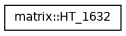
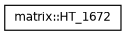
(63, 18) -> (63, 18)
